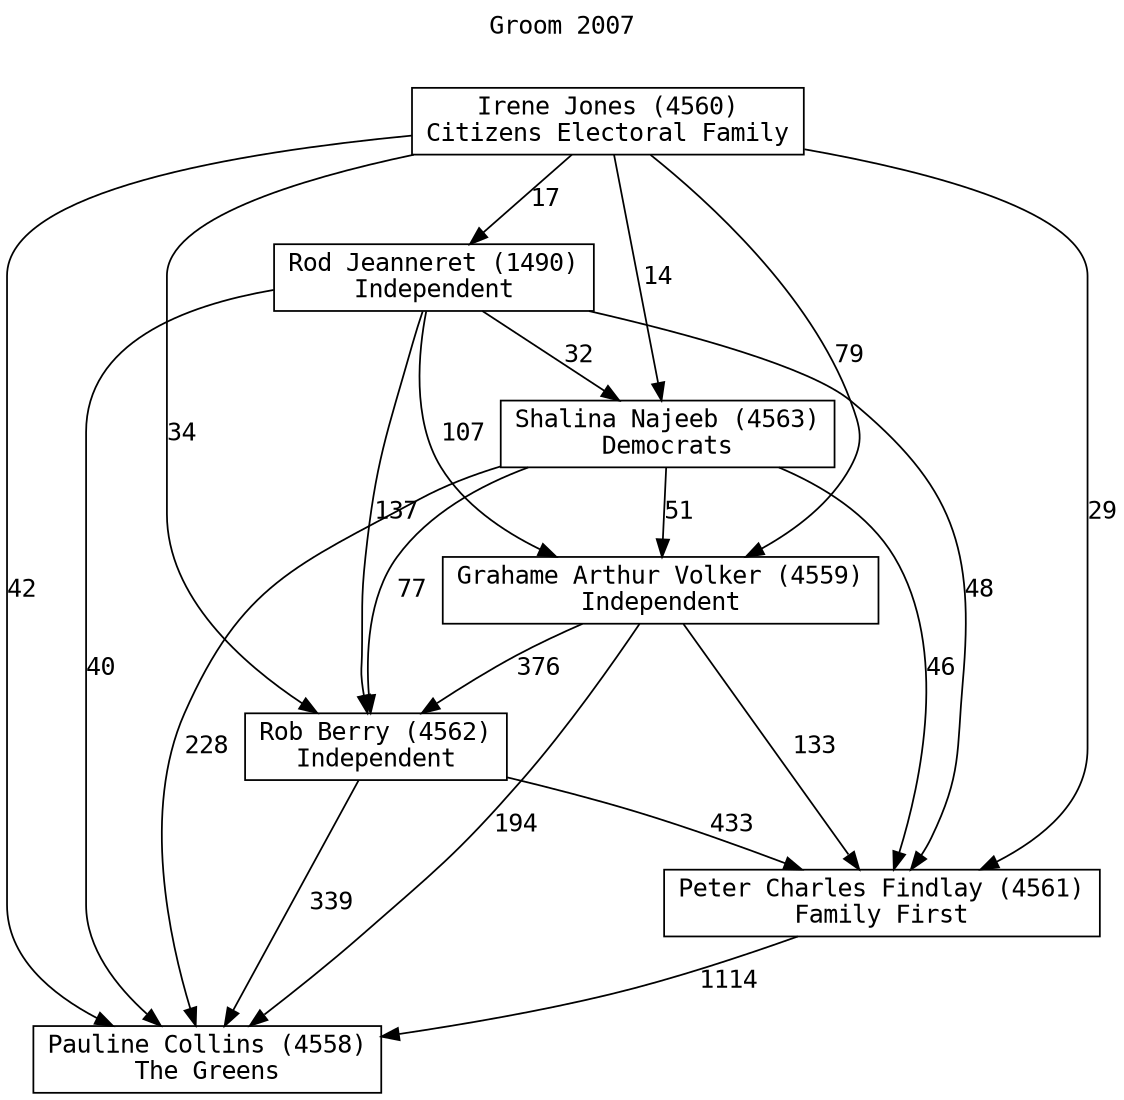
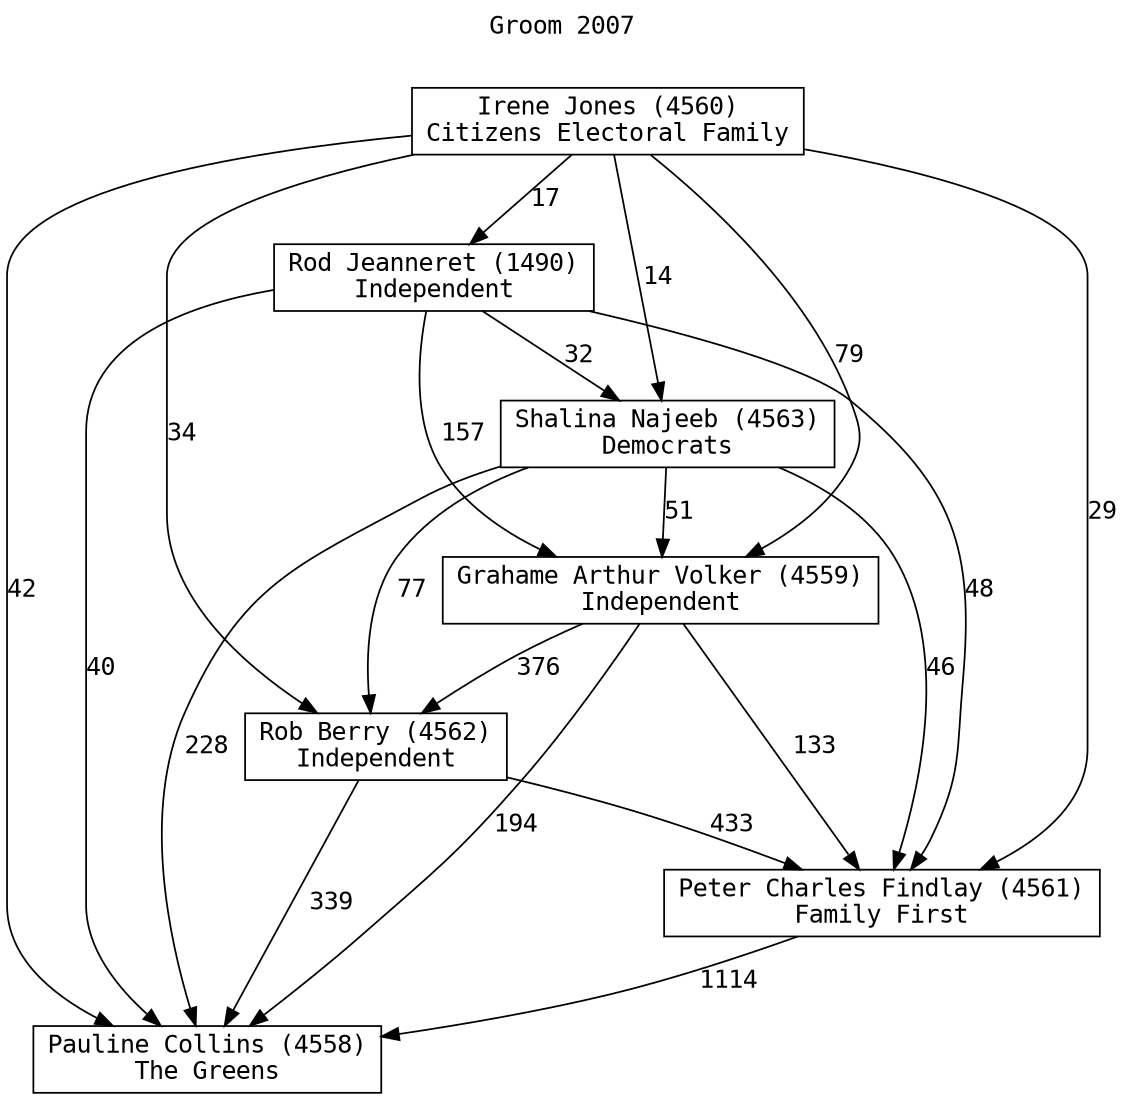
(463, 434) -> (463, 434)
(373, 501) -> none
